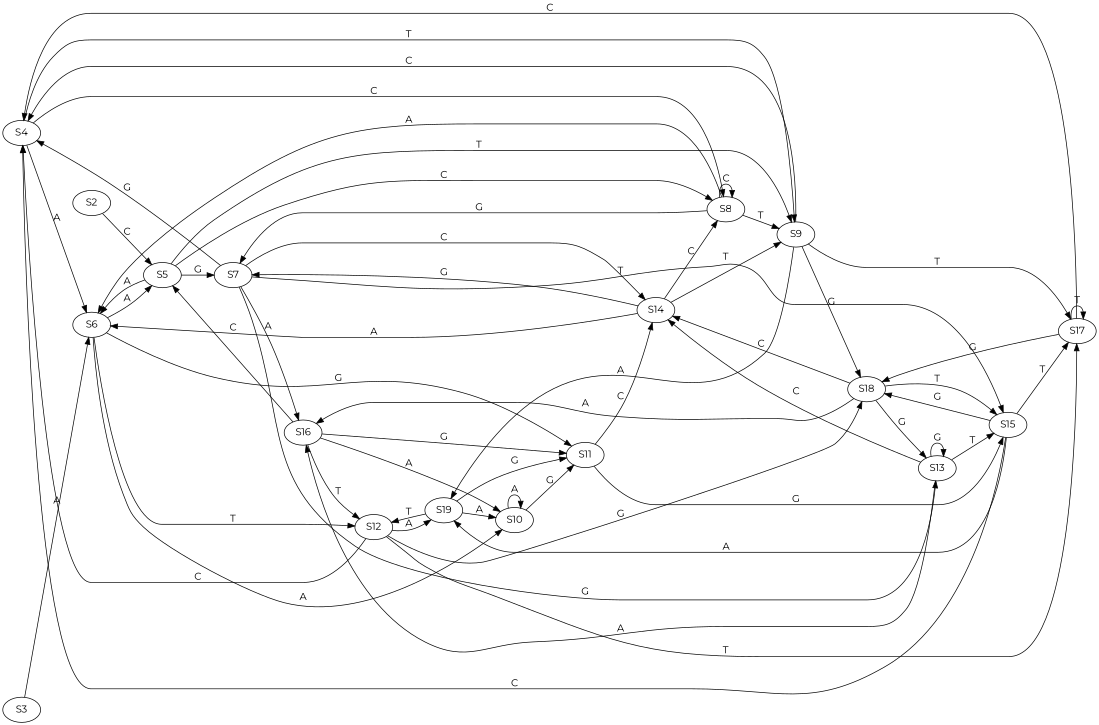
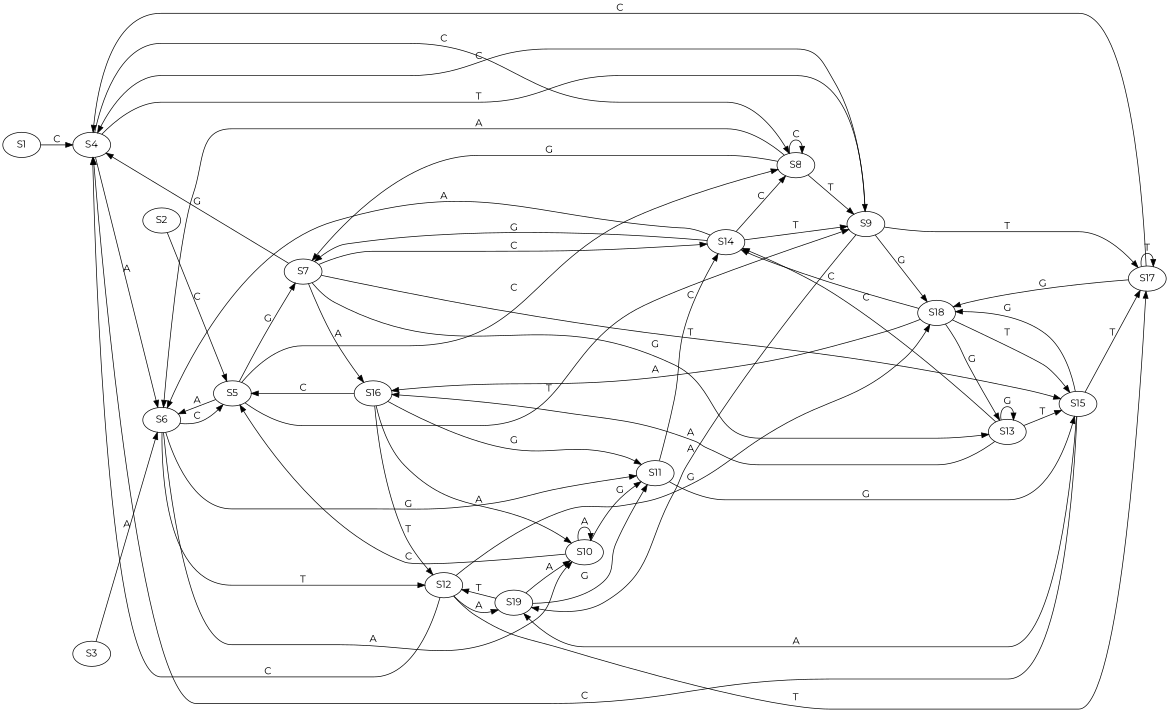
none -> (22, 145)
(127, 299) -> (197, 416)
none -> (376, 549)
